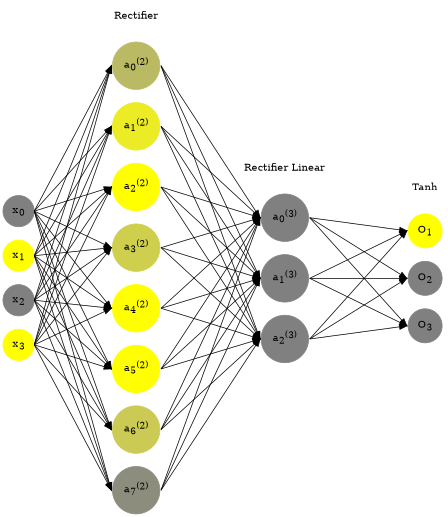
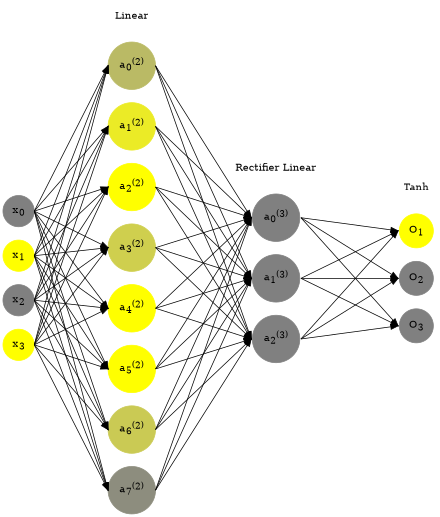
(136, 16) -> (132, 16)
